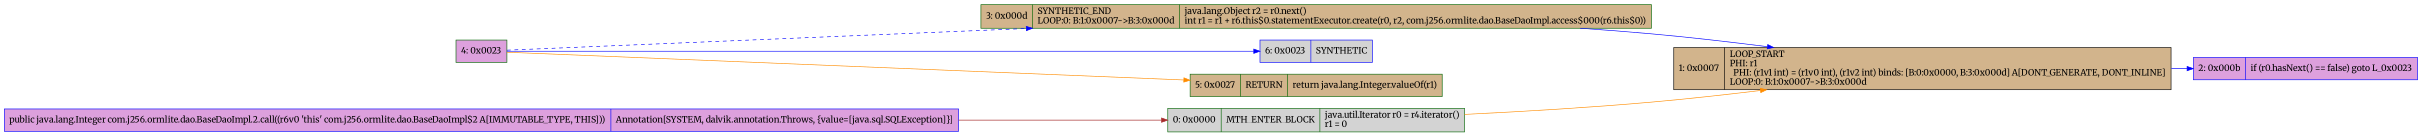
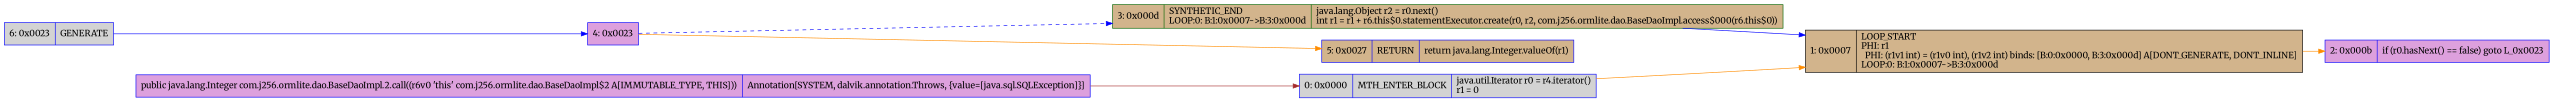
(481, 51) -> (613, 34)
(880, 51) -> (347, 34)
(1342, 51) -> (84, 34)
(2179, 69) -> (2311, 51)
(1316, 85) -> (1448, 51)
(1316, 120) -> (1448, 86)
